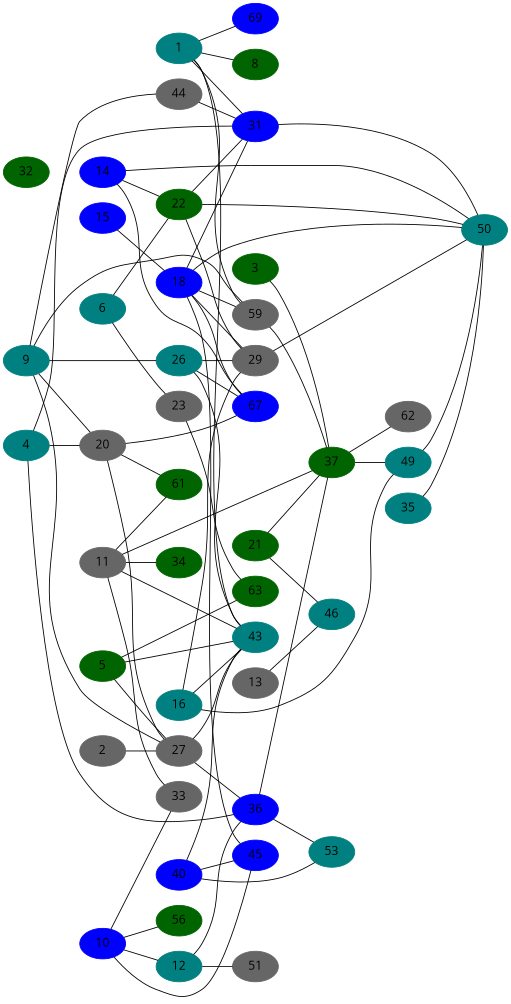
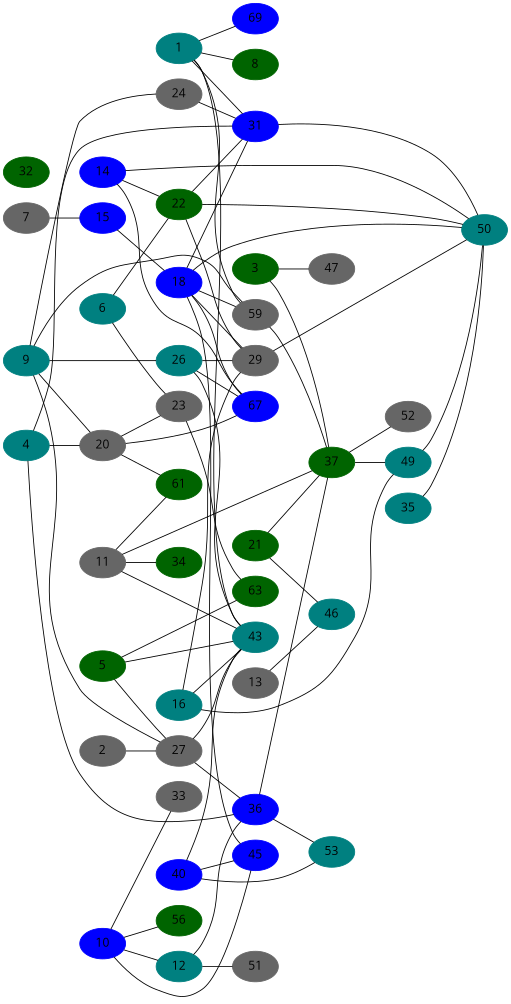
(179, 94) -> (179, 94)
none -> (26, 218)
none -> (332, 269)
(408, 417) -> (408, 417)
(132, 602) -> (141, 426)
(133, 683) -> none
